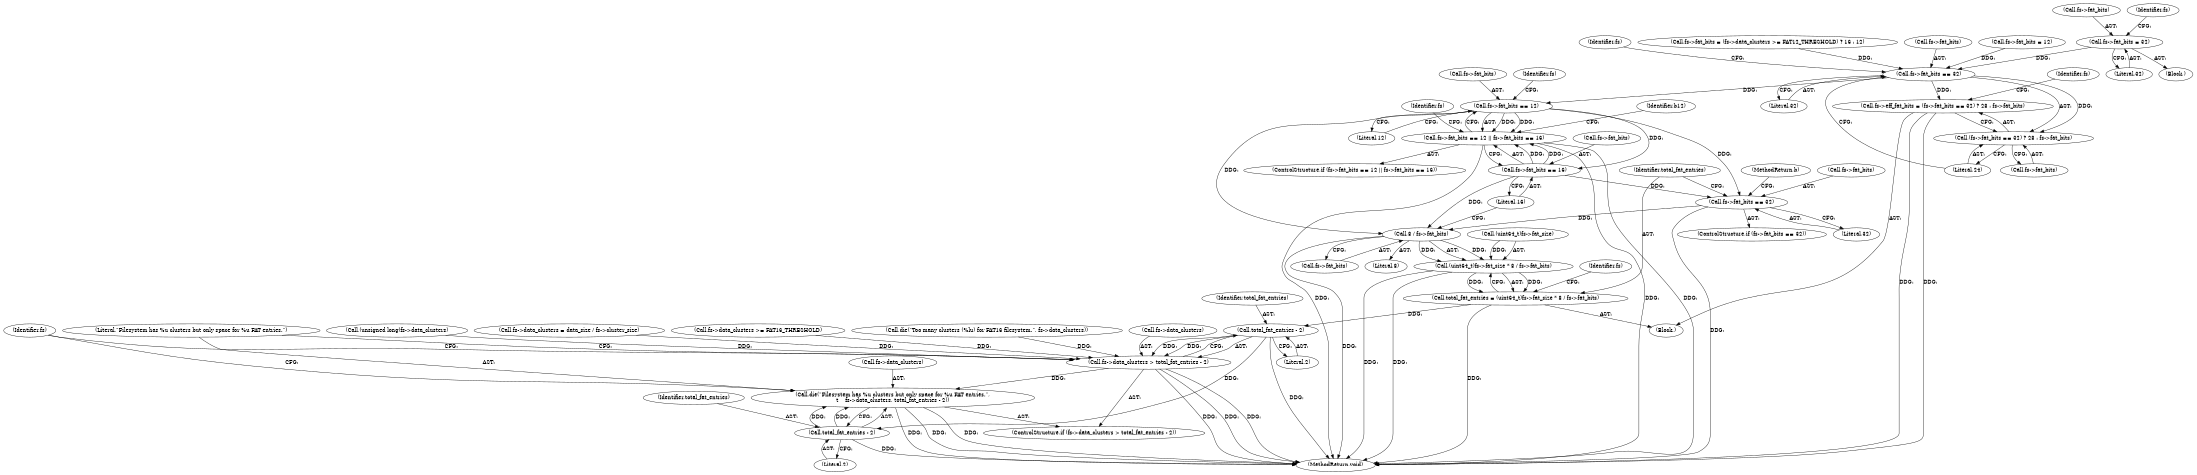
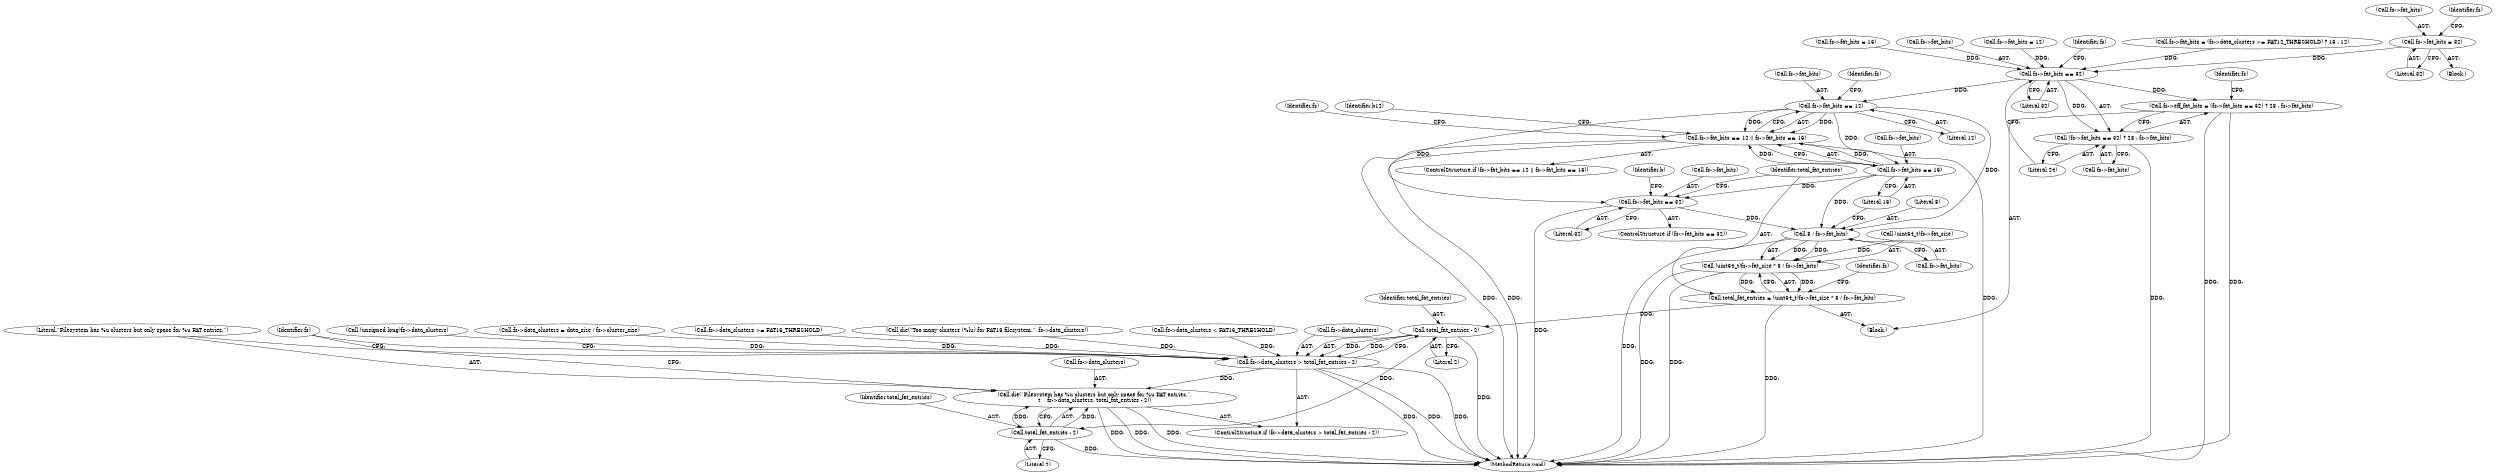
none -> (1846, 42)
(1432, 122) -> (1943, 122)
(1776, 170) -> (1649, 170)
(1399, 248) -> (1879, 218)
none -> (1213, 330)
none -> (2095, 448)
